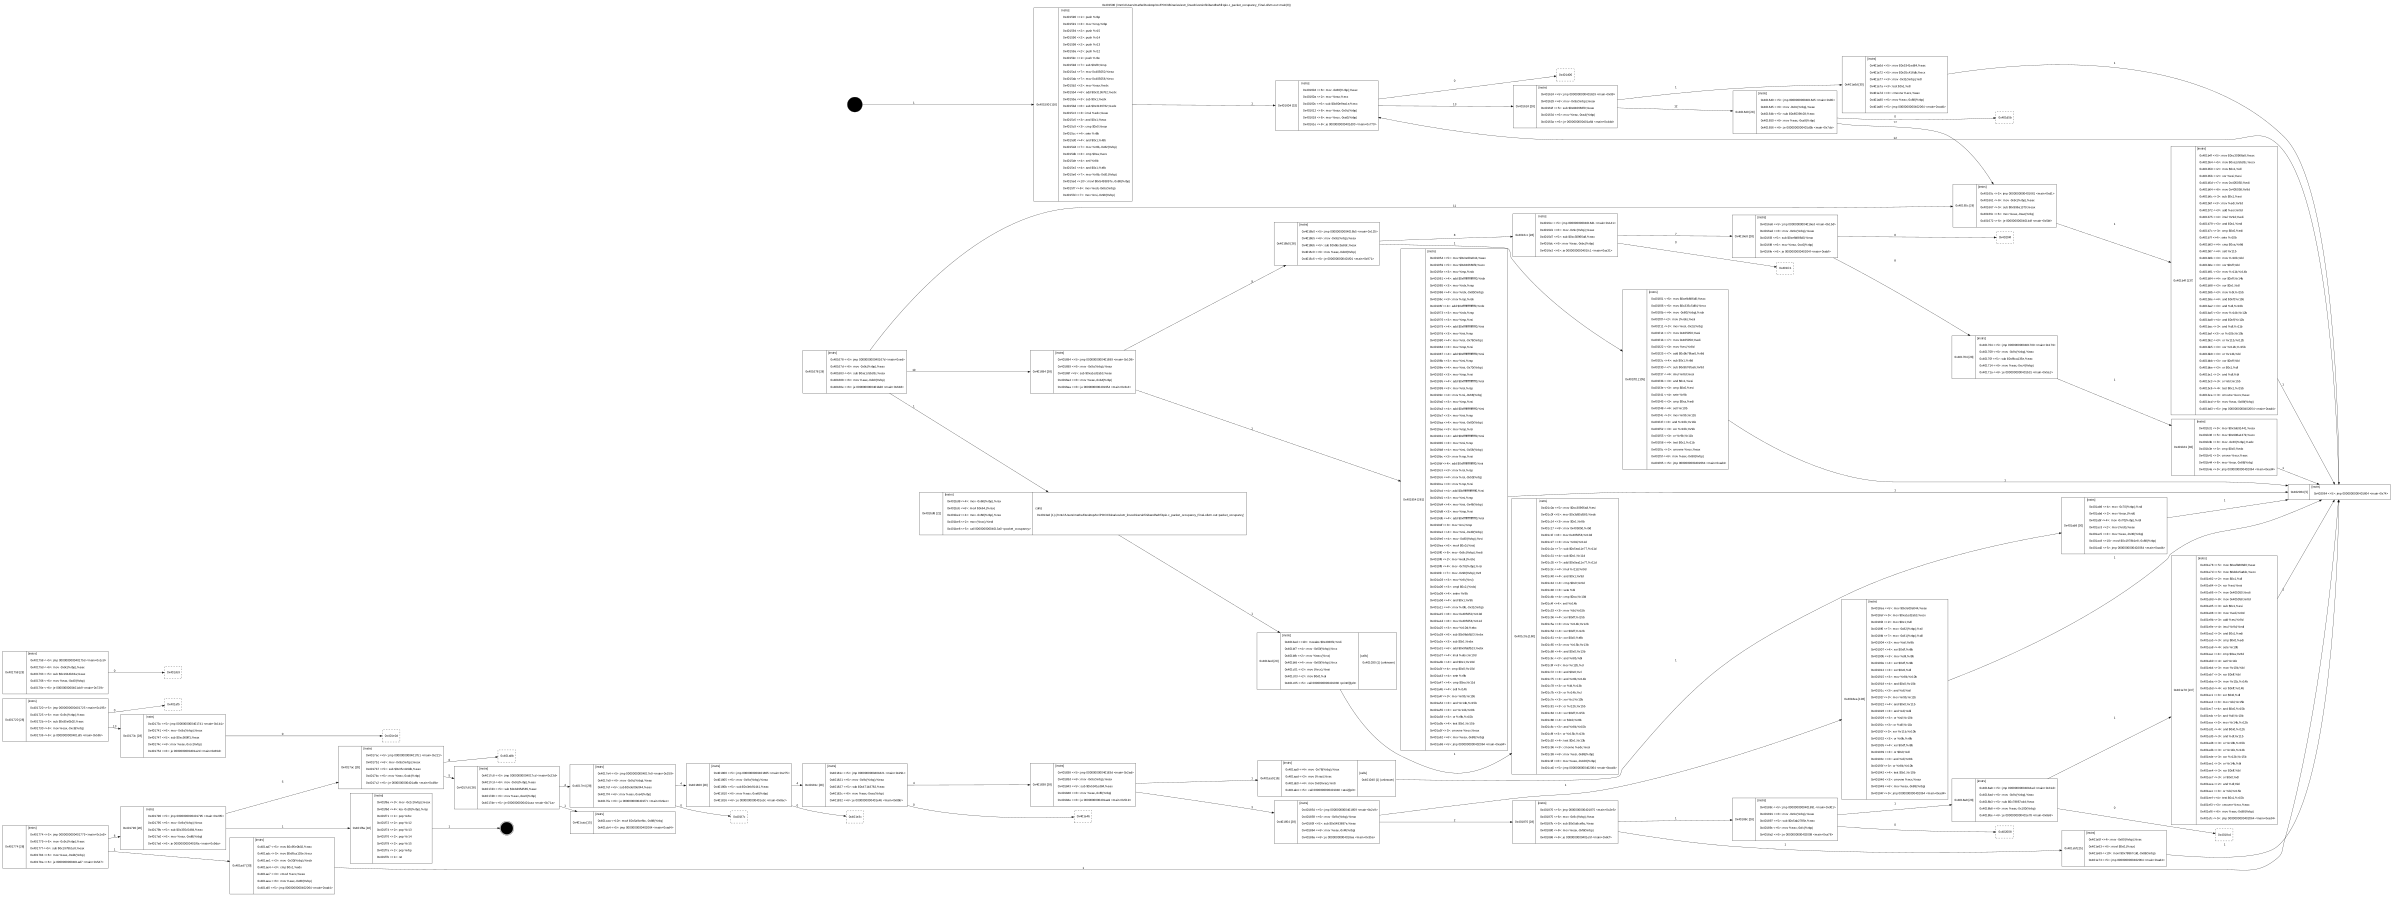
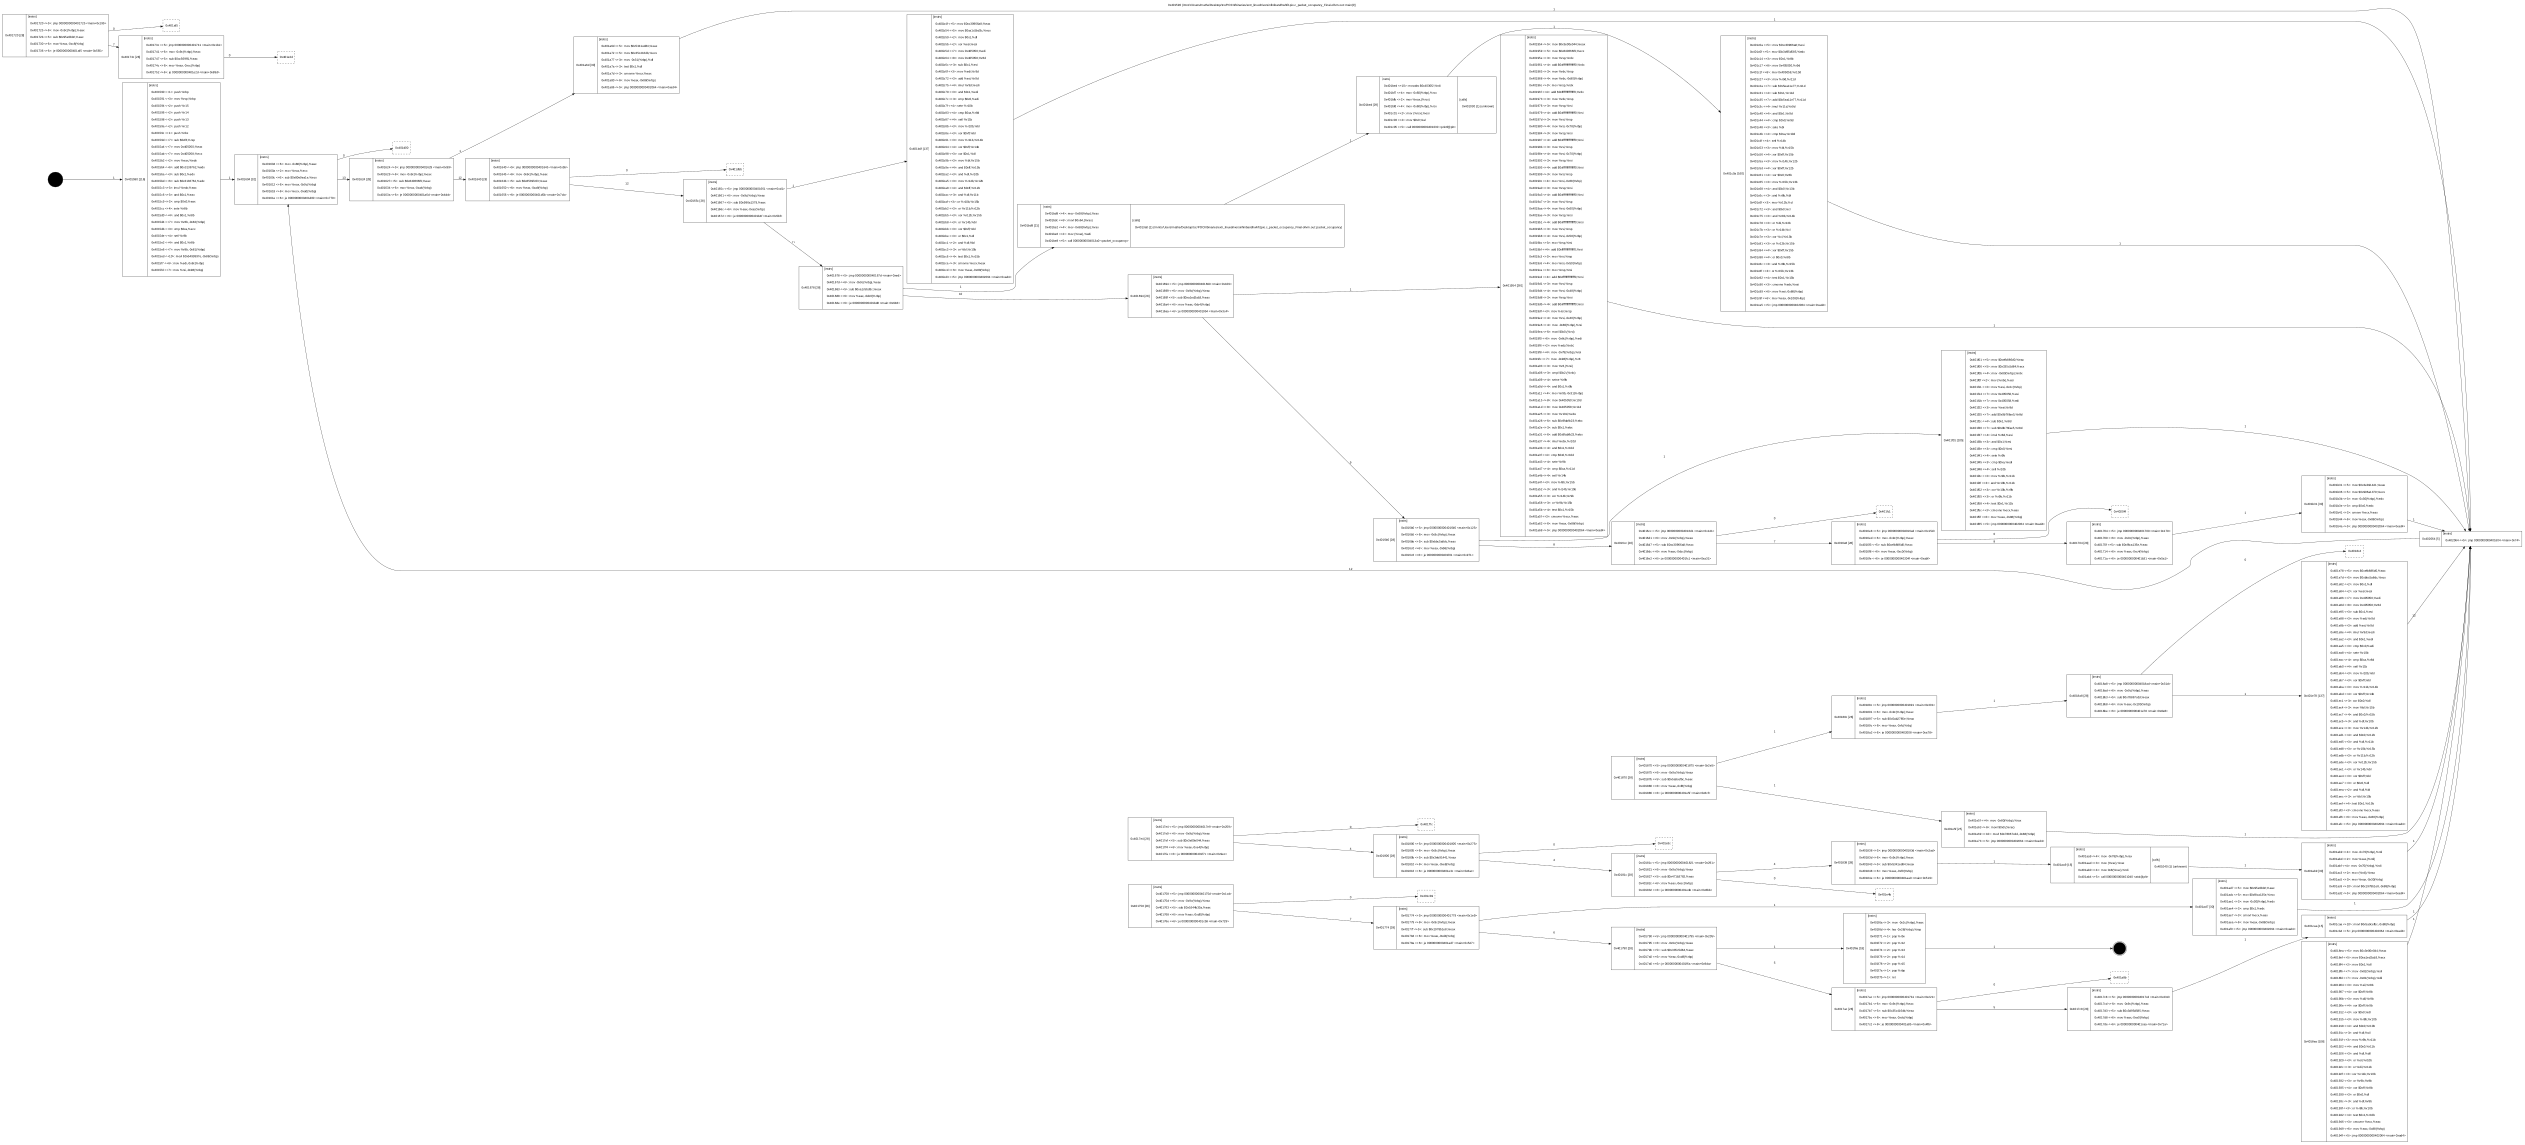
(1384, 208) -> (792, 244)
none -> (2246, 245)
(2283, 590) -> (2414, 616)
(114, 726) -> (114, 45)
none -> (2461, 740)
(564, 787) -> none
(1327, 822) -> none
(2005, 832) -> none
none -> (1302, 917)
